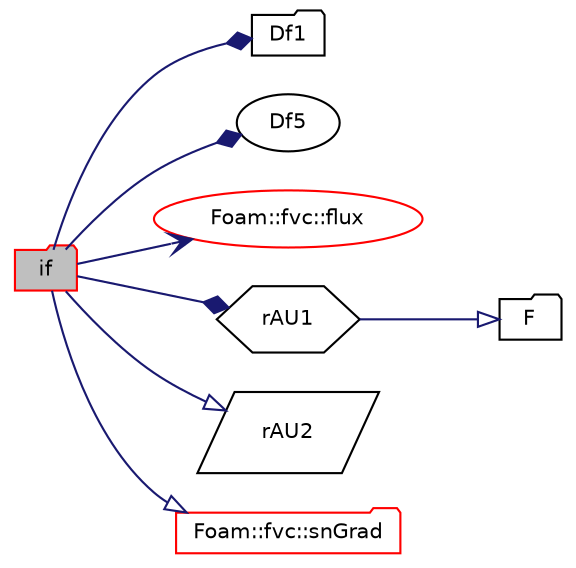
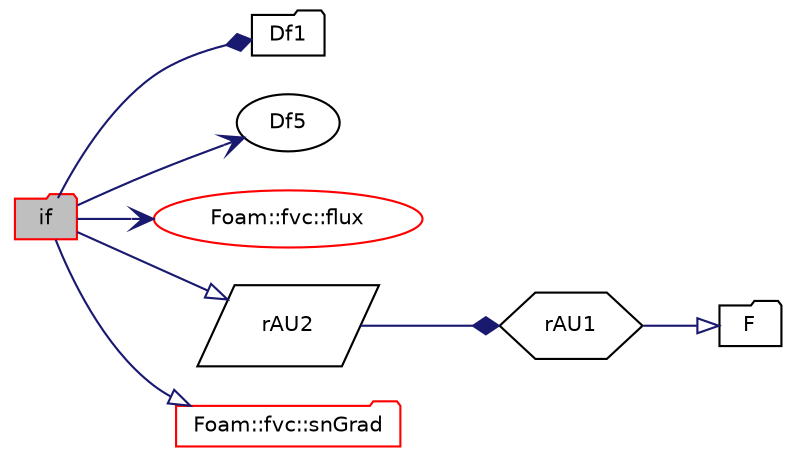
(134, 186) -> (150, 174)
(140, 289) -> (417, 326)
